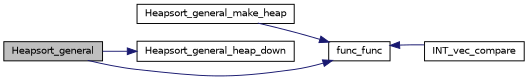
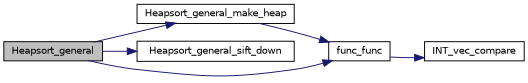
none -> (130, 34)
(412, 45) -> (402, 58)
(216, 51) -> (216, 51)
